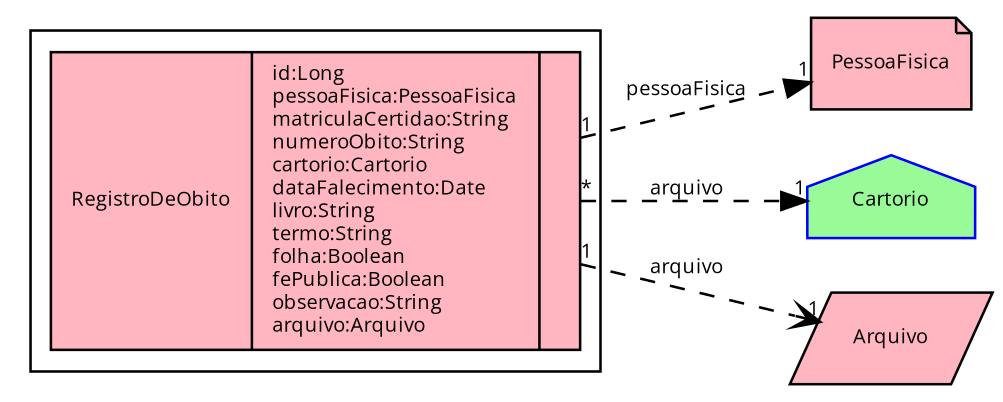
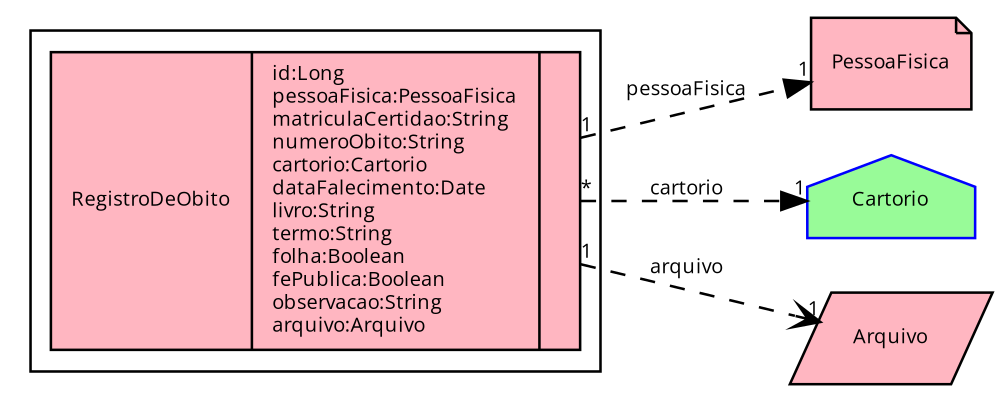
(687, 190) -> (687, 190)
